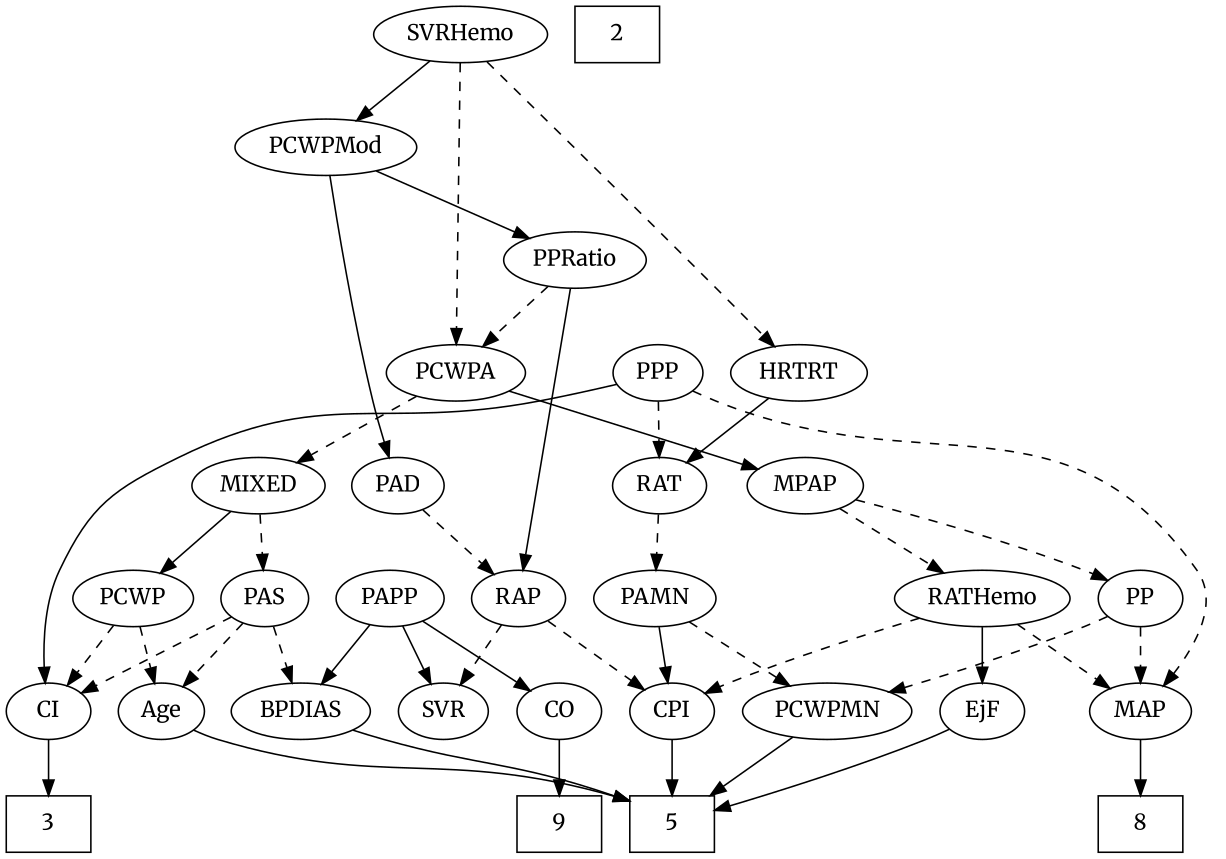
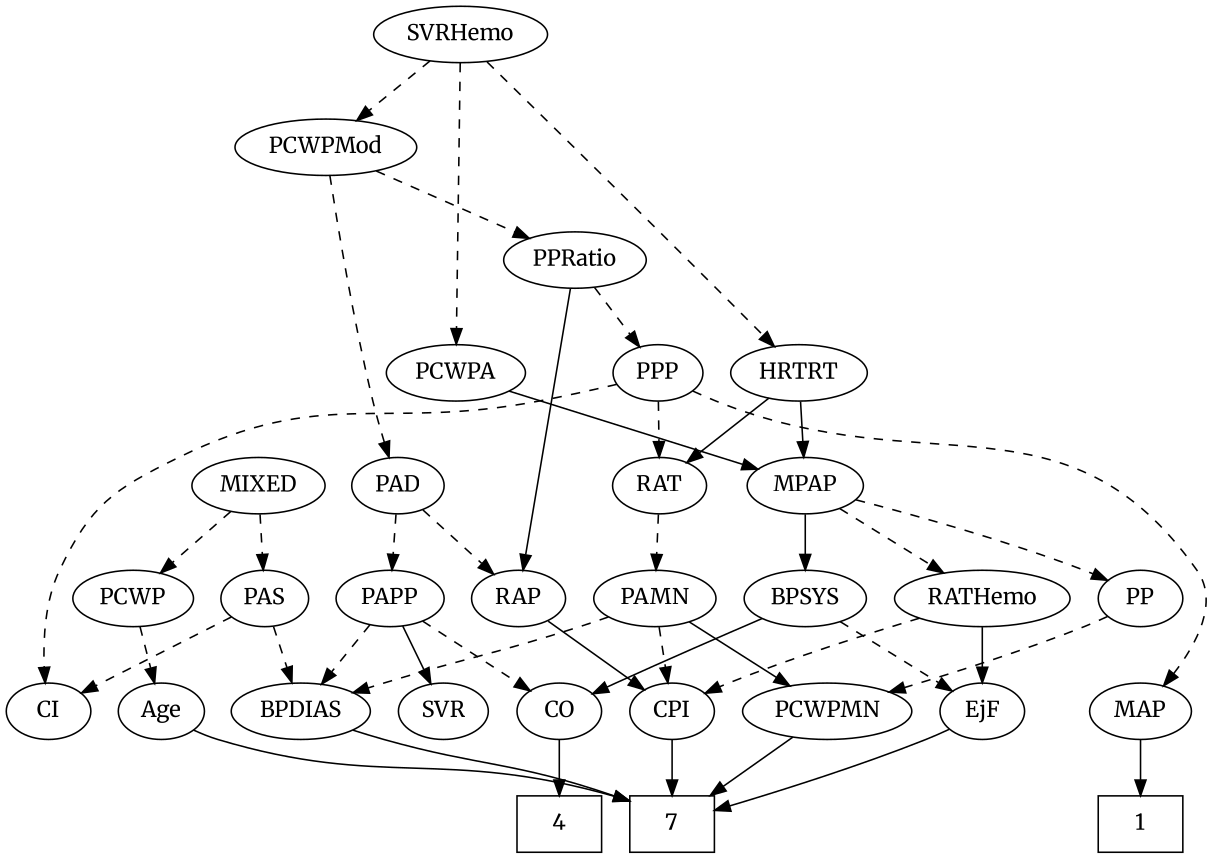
(617, 34) -> none
(400, 86) -> (400, 86)
(446, 202) -> (446, 202)
(353, 310) -> (353, 310)
(521, 311) -> (612, 311)
none -> (801, 417)
(263, 426) -> (263, 426)
(364, 426) -> none
none -> (395, 534)
(202, 537) -> (202, 537)
none -> (805, 598)
(662, 647) -> (662, 647)
(1141, 647) -> none
(351, 648) -> (351, 648)
(485, 648) -> none
(95, 649) -> none
(219, 649) -> none
(733, 650) -> (733, 650)
(590, 651) -> (590, 651)
(470, 652) -> (465, 649)
none -> (495, 652)
(1057, 652) -> none
(49, 824) -> none
(559, 824) -> (559, 824)
(672, 824) -> (672, 824)
(1141, 824) -> (1141, 824)
